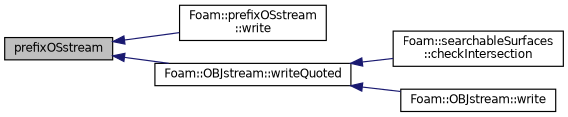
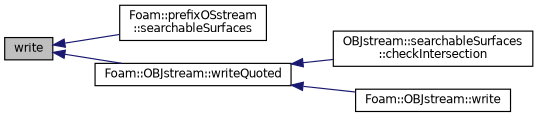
(253, 23) -> (193, 23)
(59, 49) -> (29, 49)
(478, 49) -> (433, 49)
